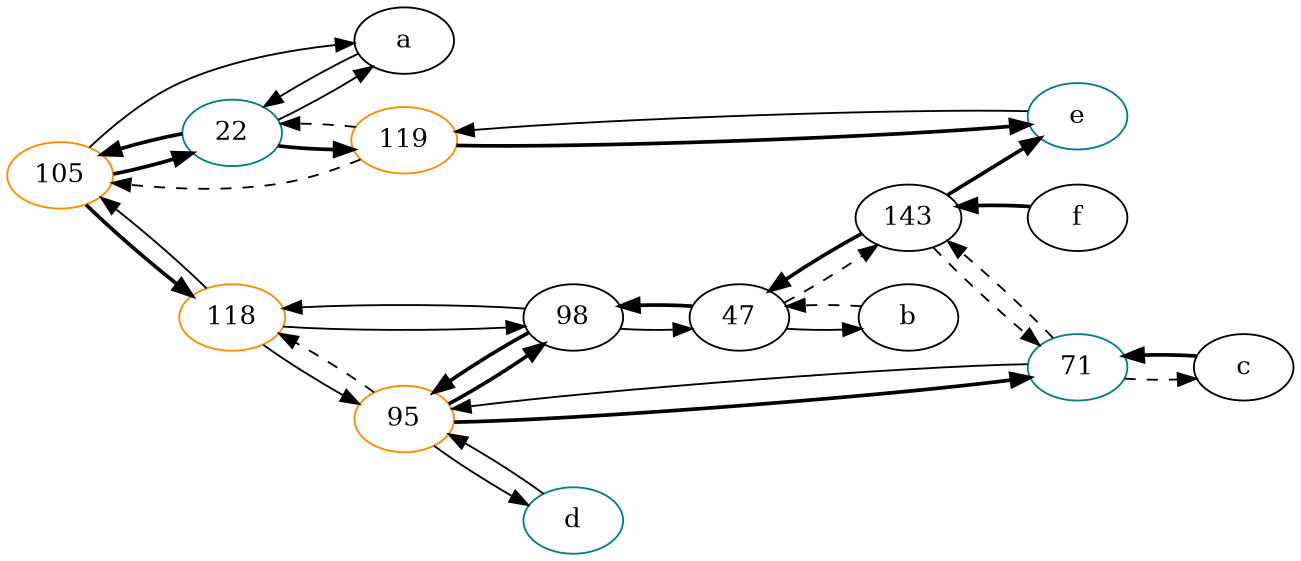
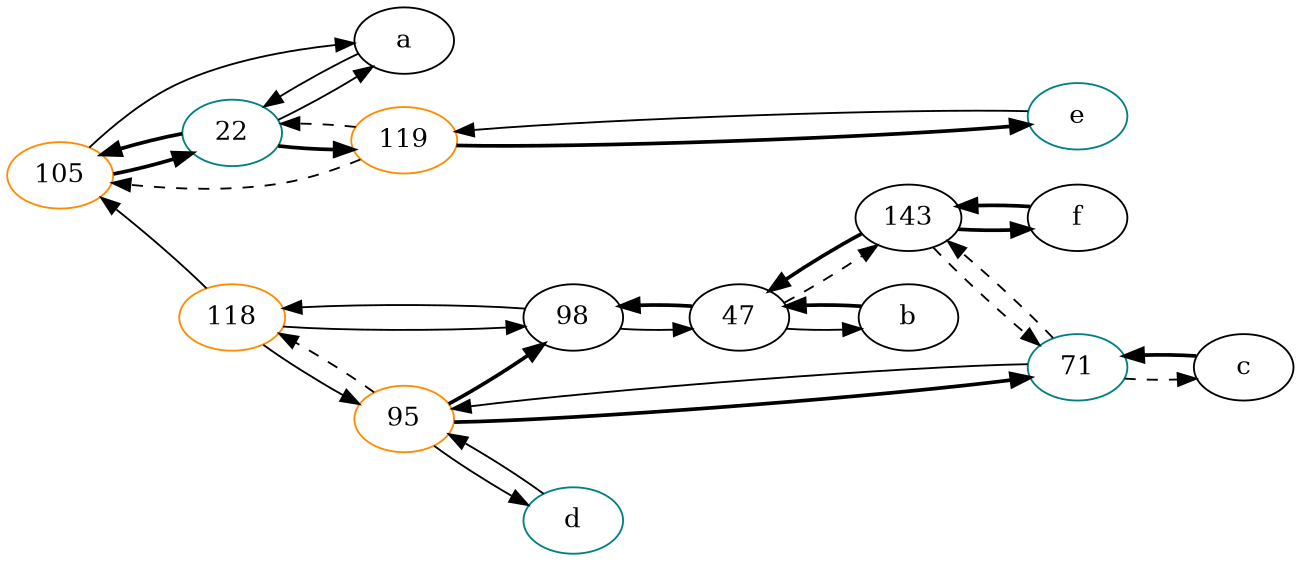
(986, 171) -> (985, 230)
(130, 245) -> none
(833, 305) -> (833, 305)
(488, 356) -> none
